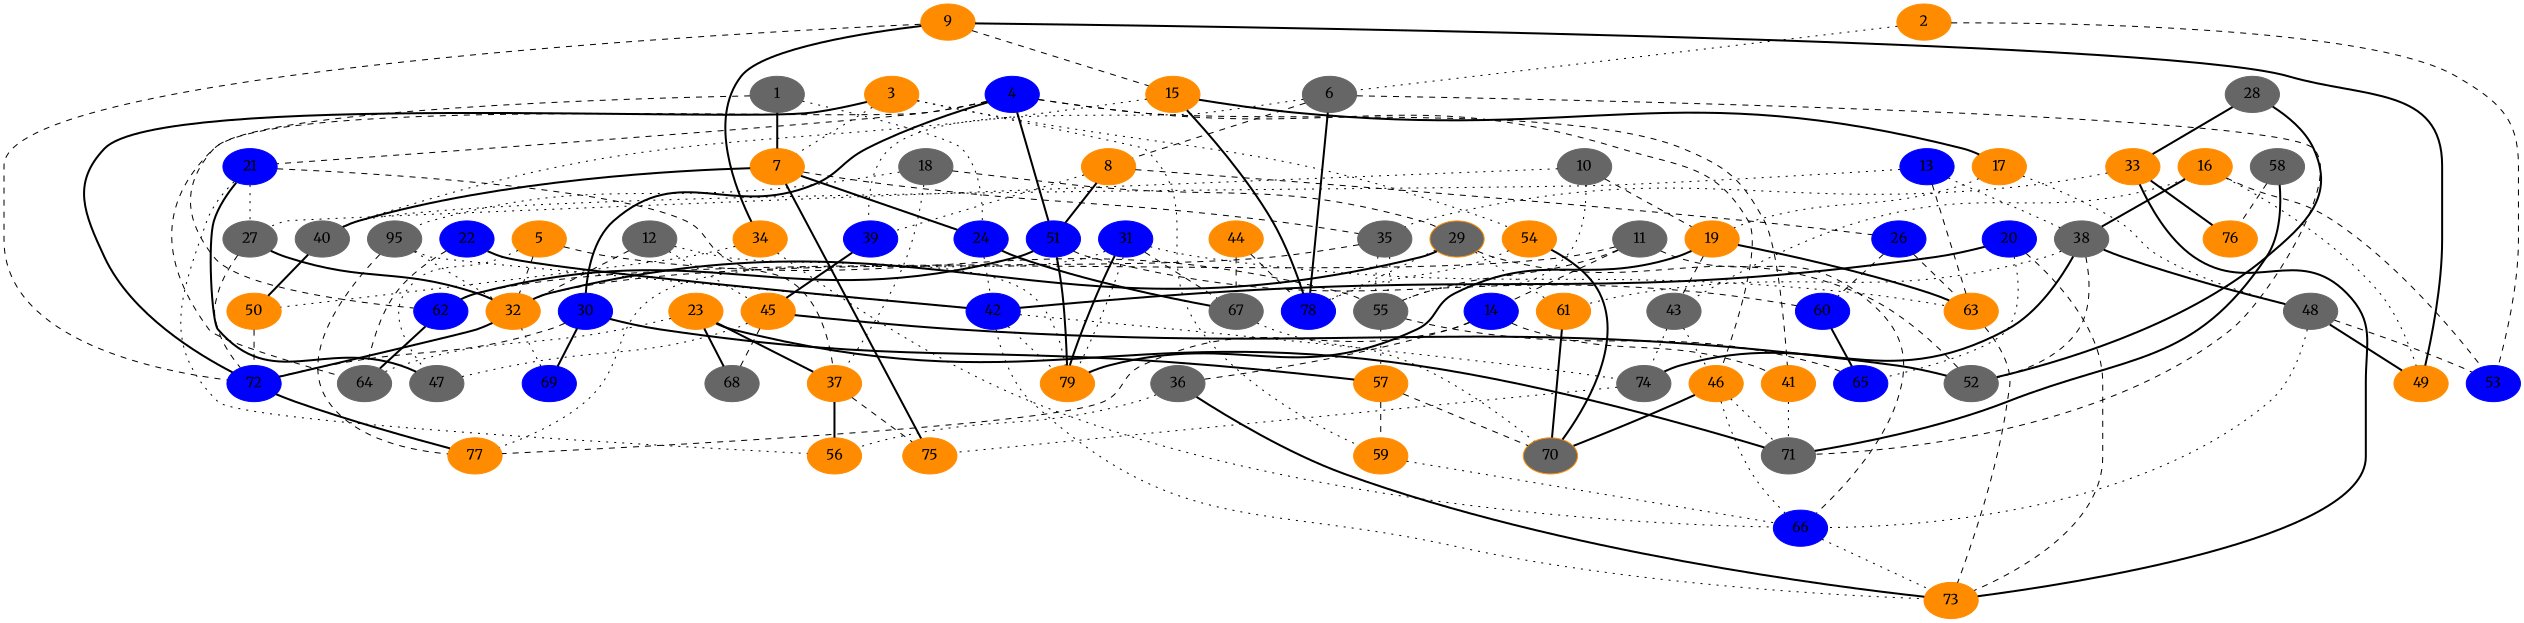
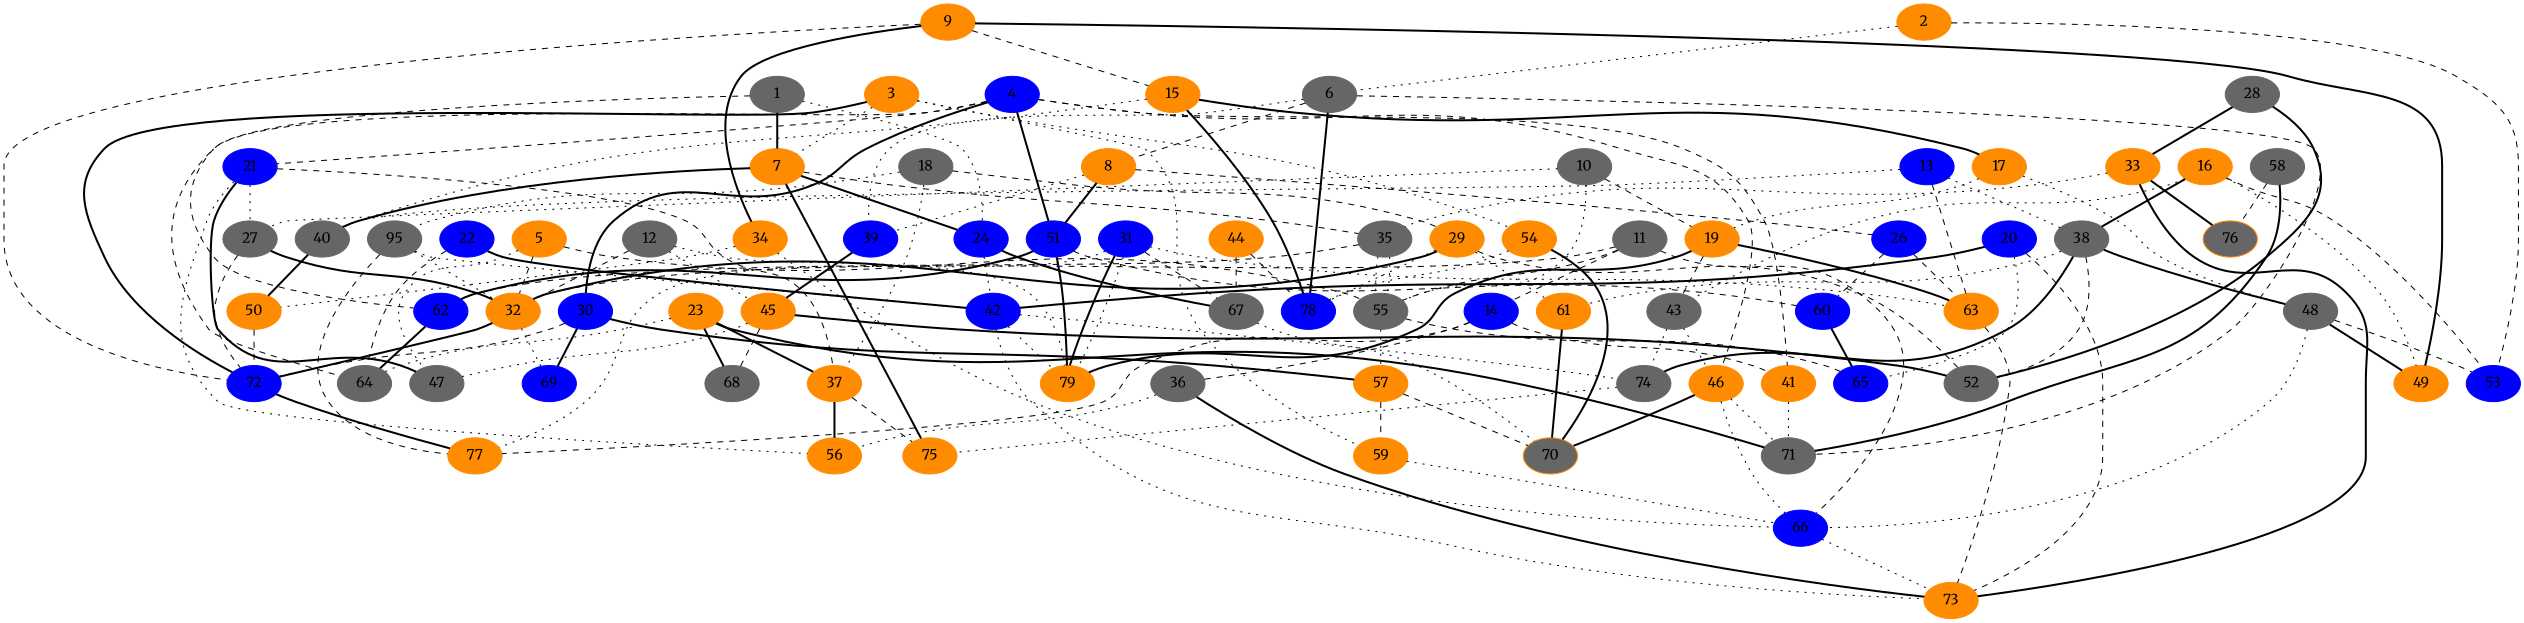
(1457, 239) -> (1457, 239)
(2230, 239) -> (2230, 239)
